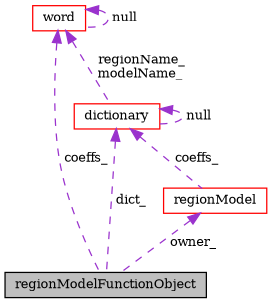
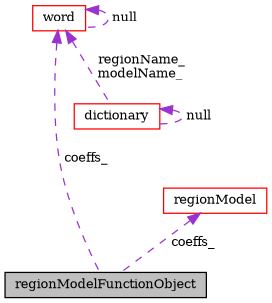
(171, 163) -> none
(111, 207) -> none
(191, 243) -> (191, 243)
